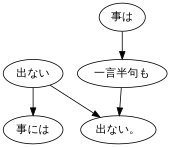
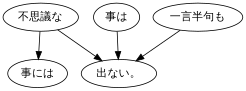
(122, 42) -> (118, 42)
(33, 74) -> (41, 17)
